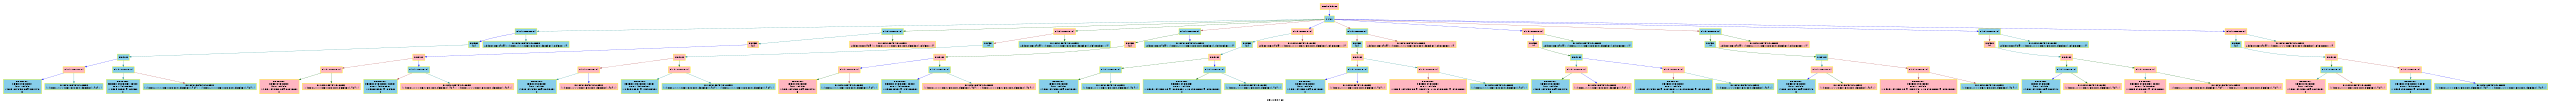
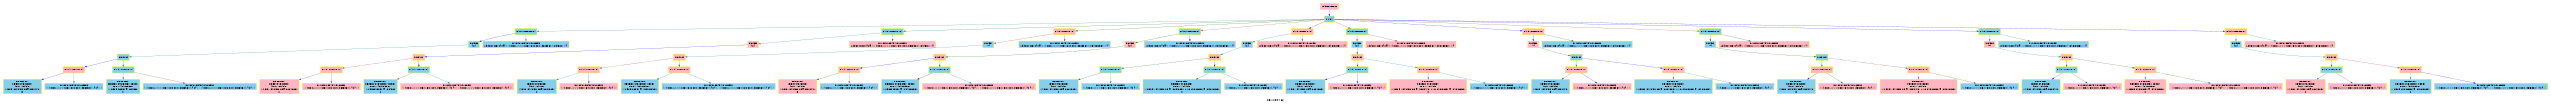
(1329, 6) -> (1329, 6)
